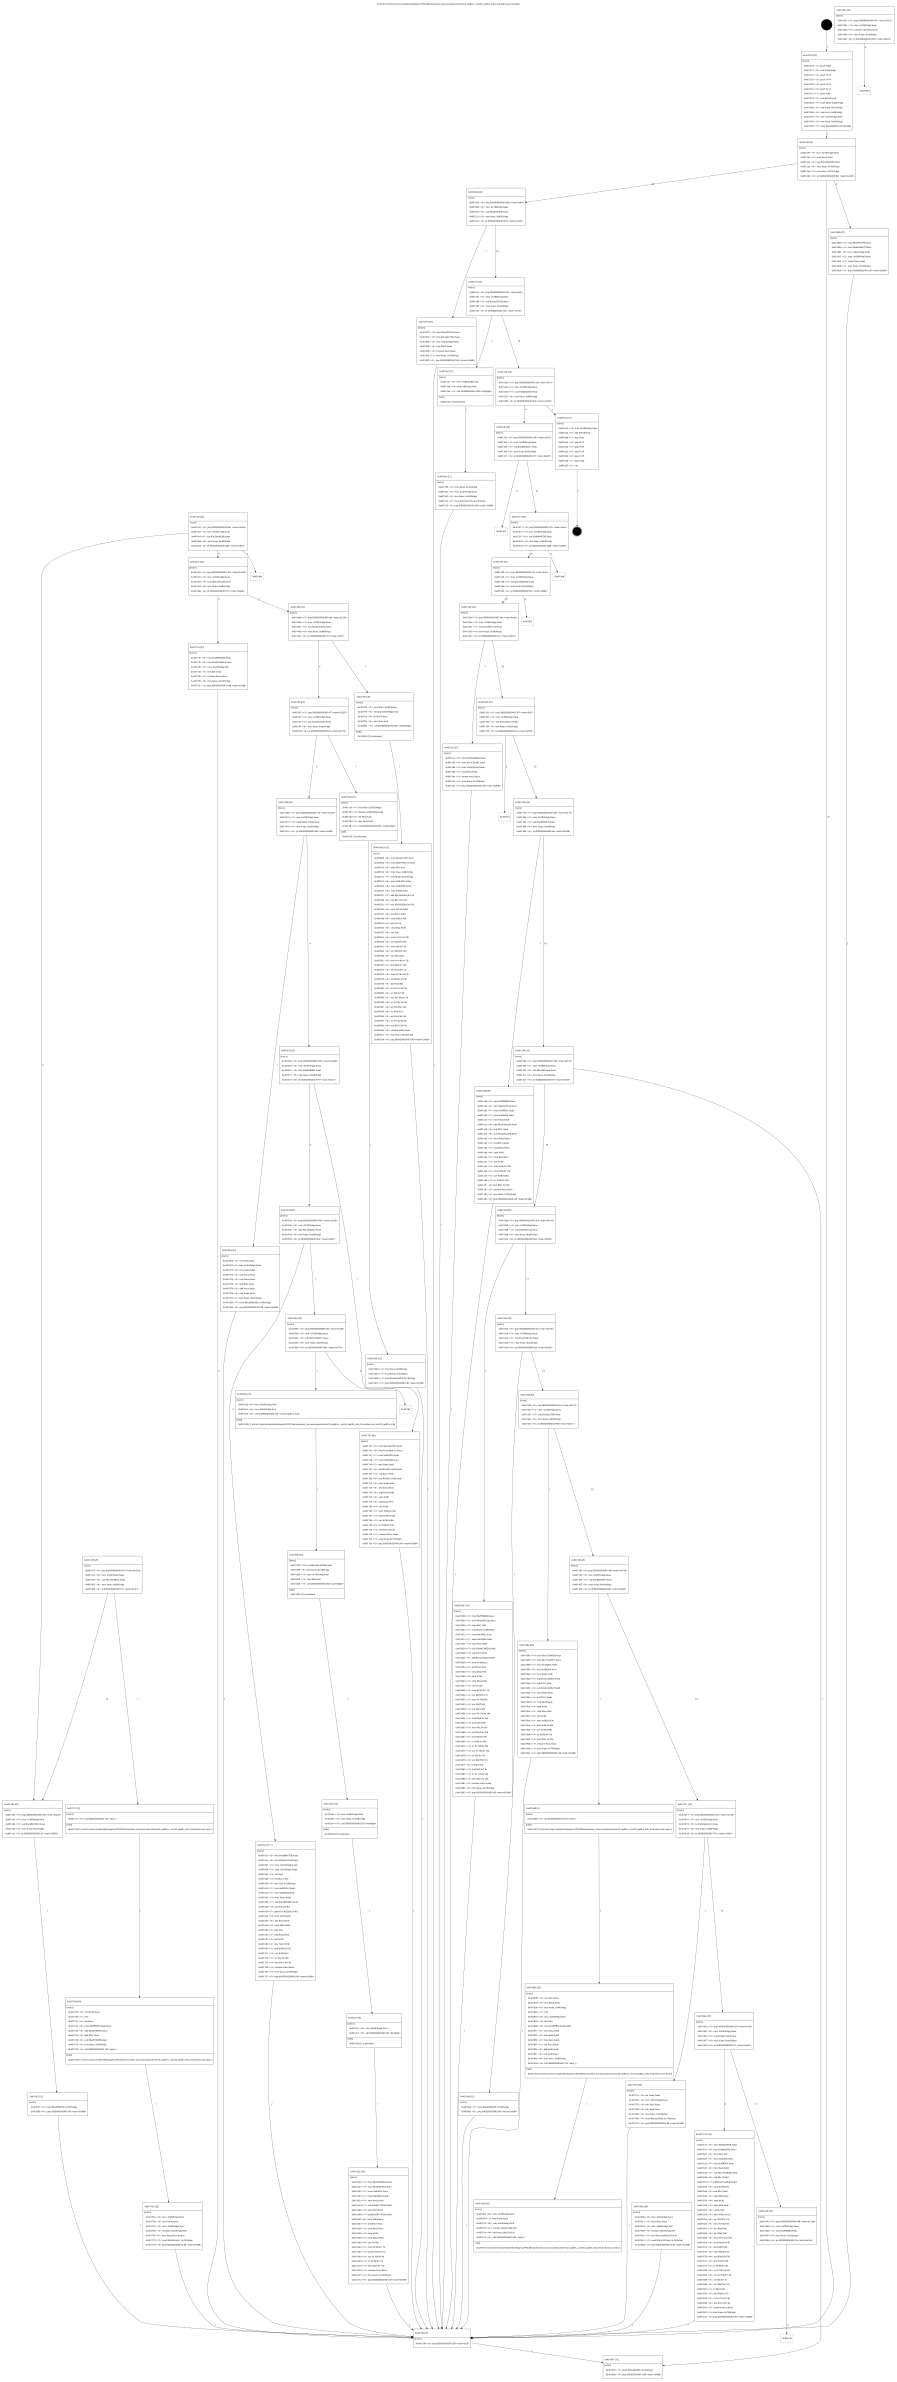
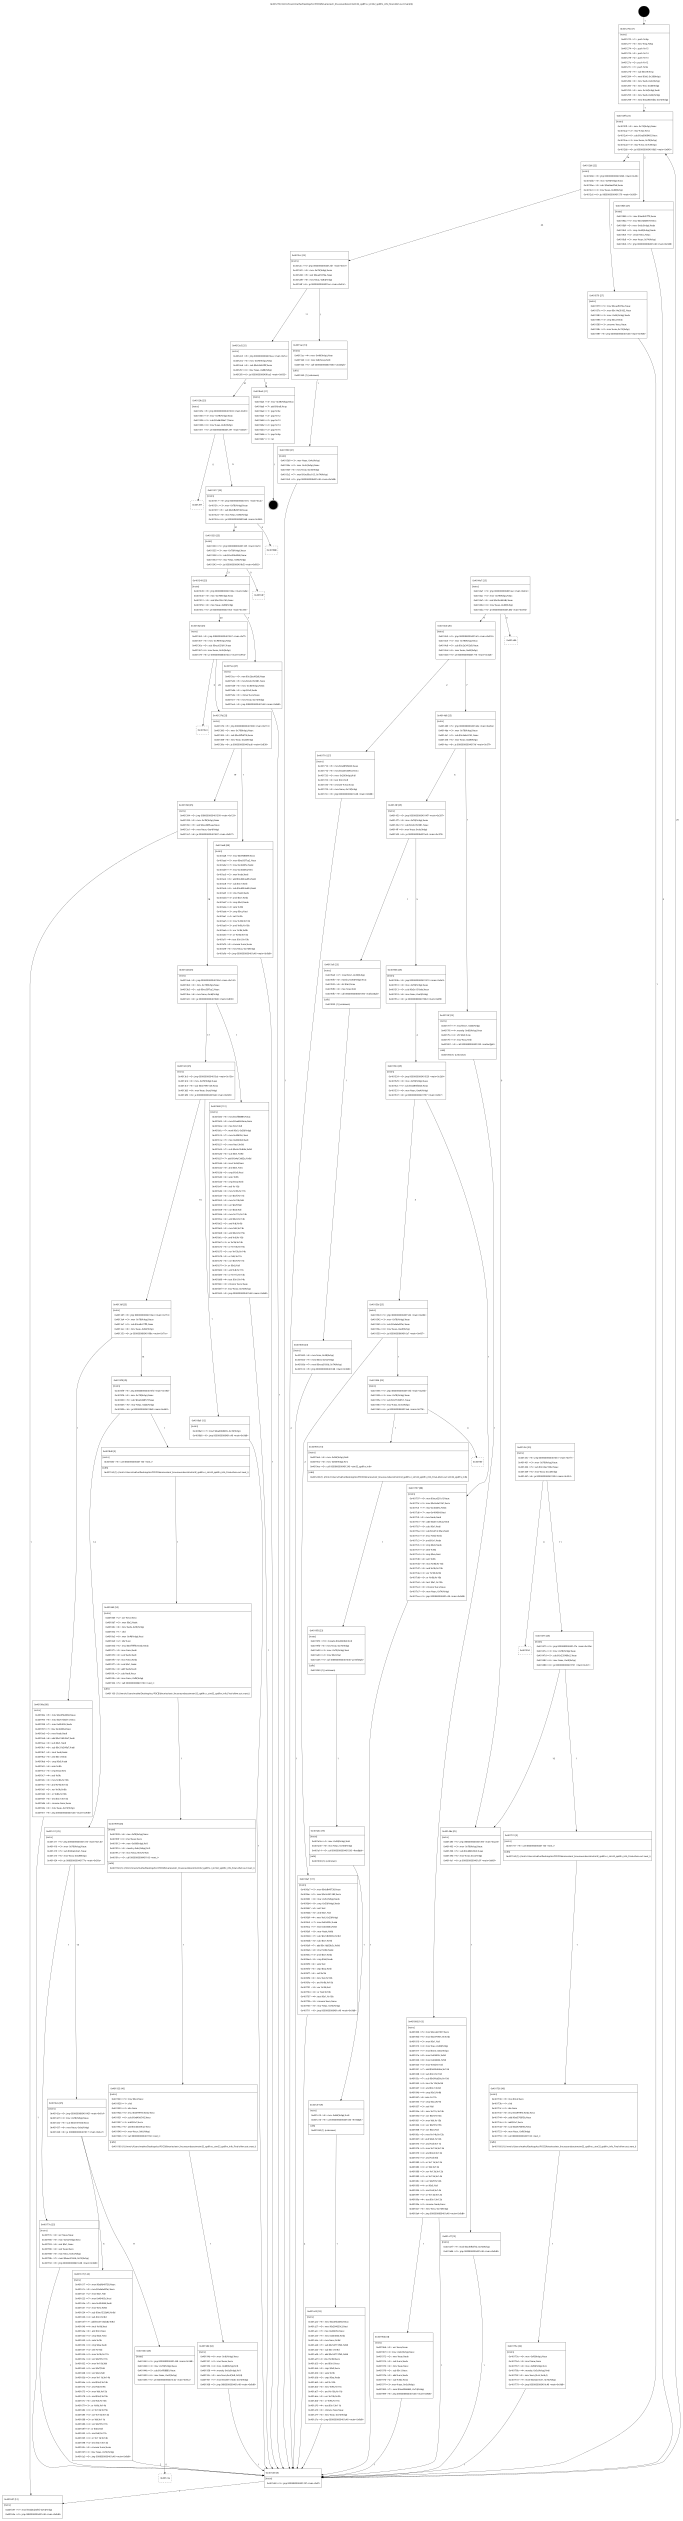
(277, 1040) -> (415, 2275)
(827, 1427) -> (676, 1481)
none -> (554, 1556)
none -> (183, 2118)
